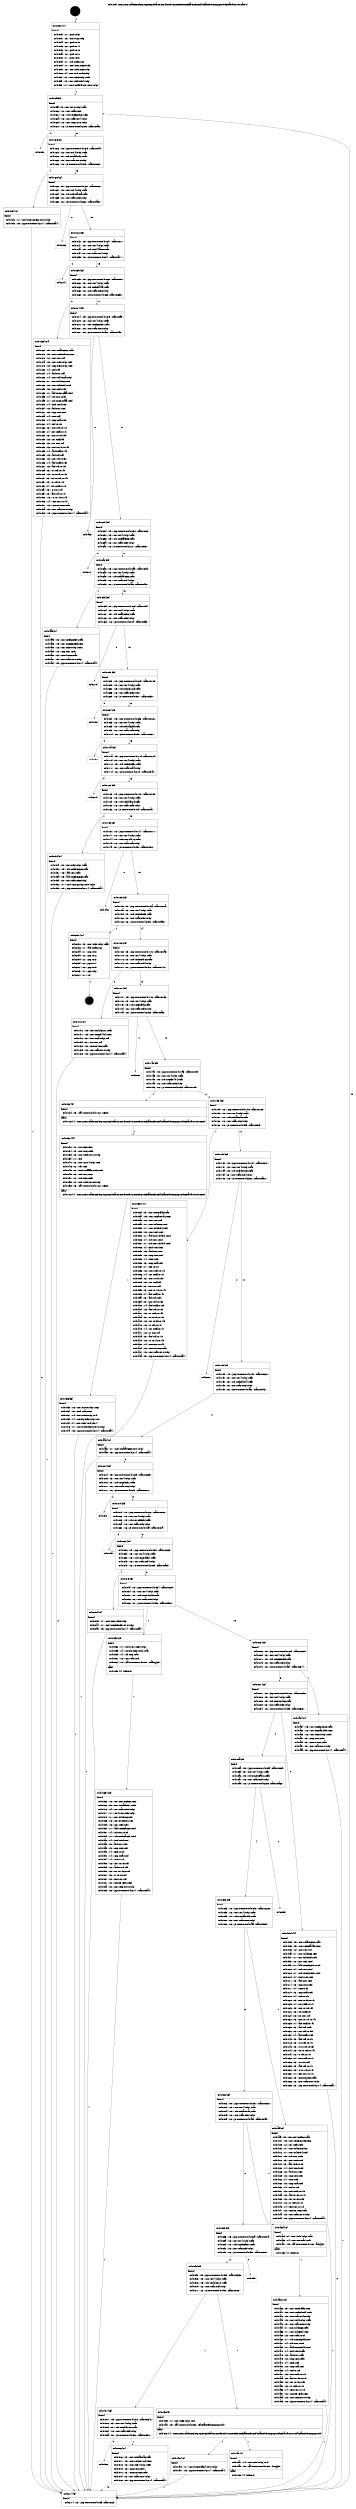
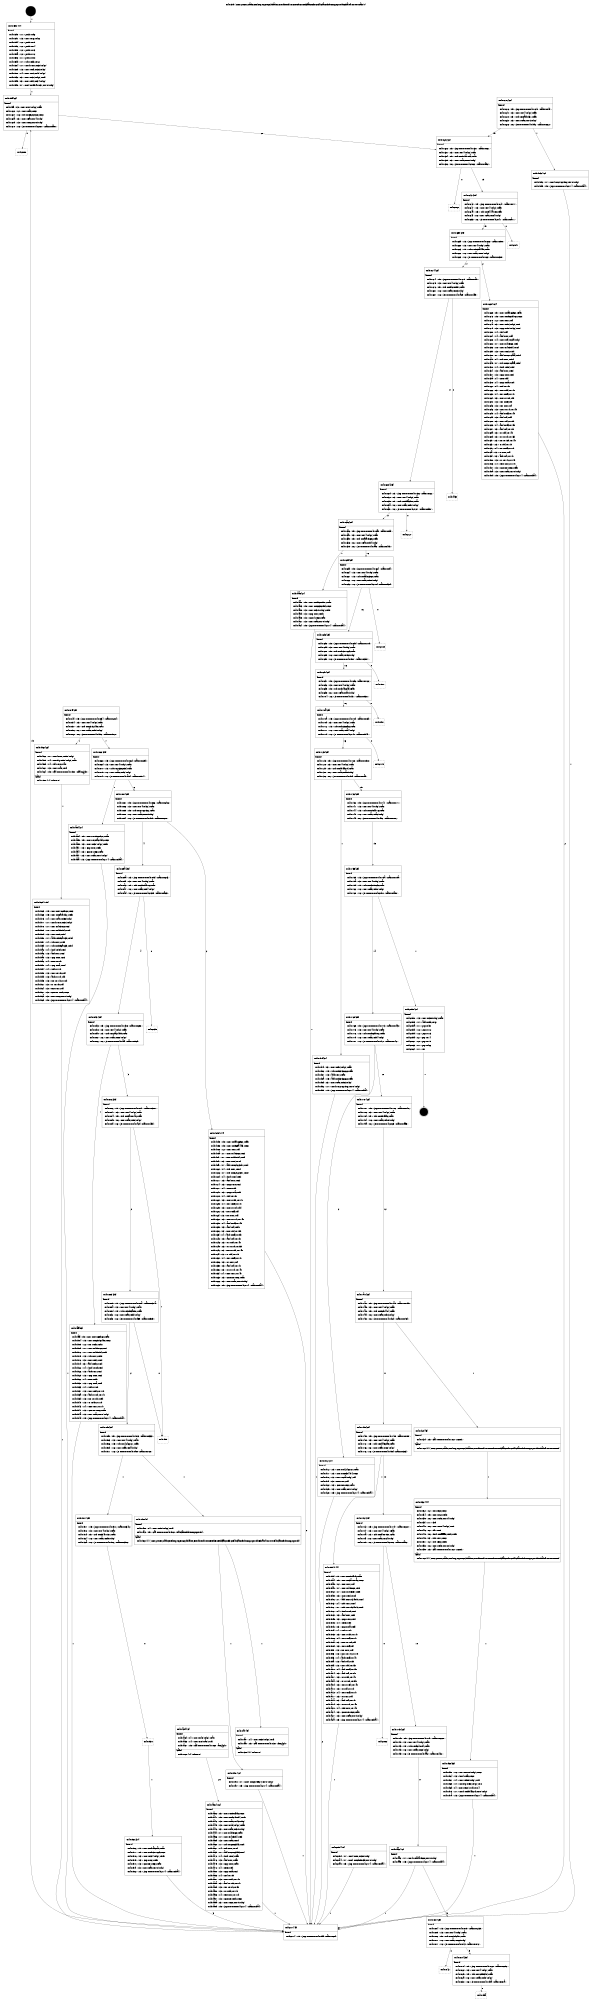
(75, 133) -> (247, 132)
(104, 910) -> none
(135, 1076) -> none
(144, 1554) -> none
(234, 1621) -> (106, 741)
(256, 2176) -> (158, 1280)
(301, 2260) -> (219, 1780)
(132, 2441) -> (150, 1790)
